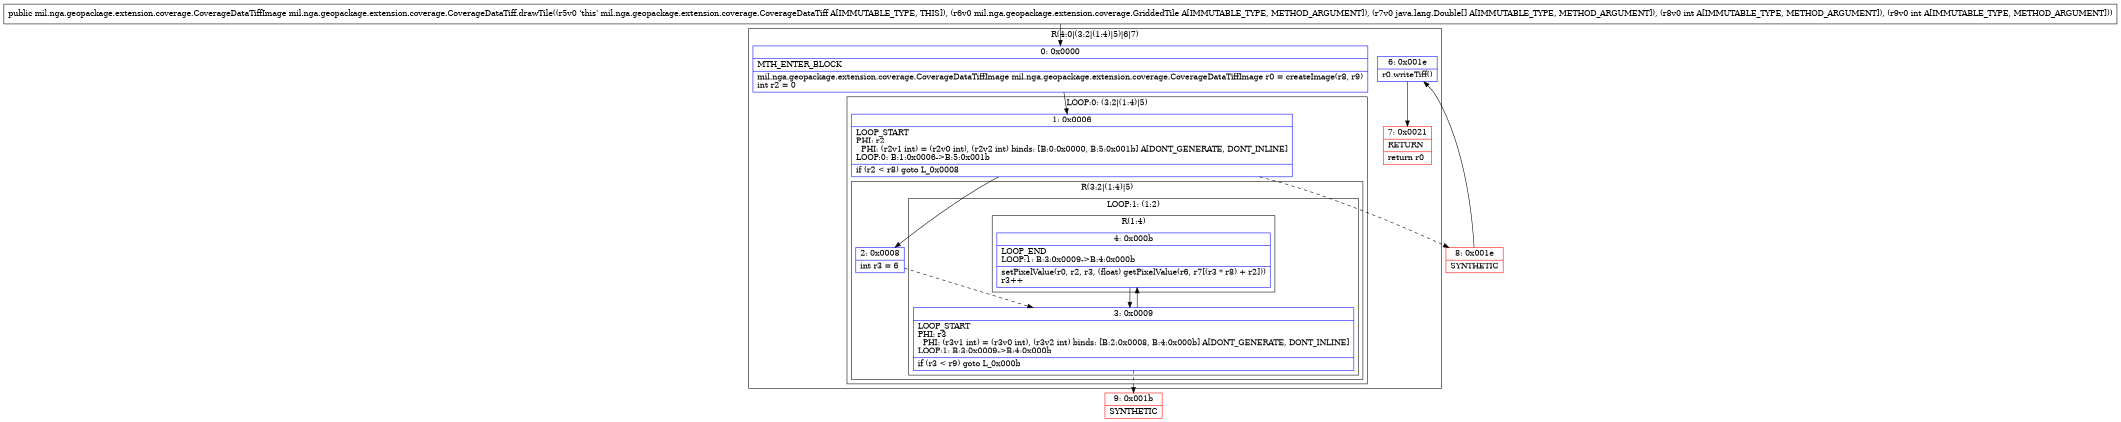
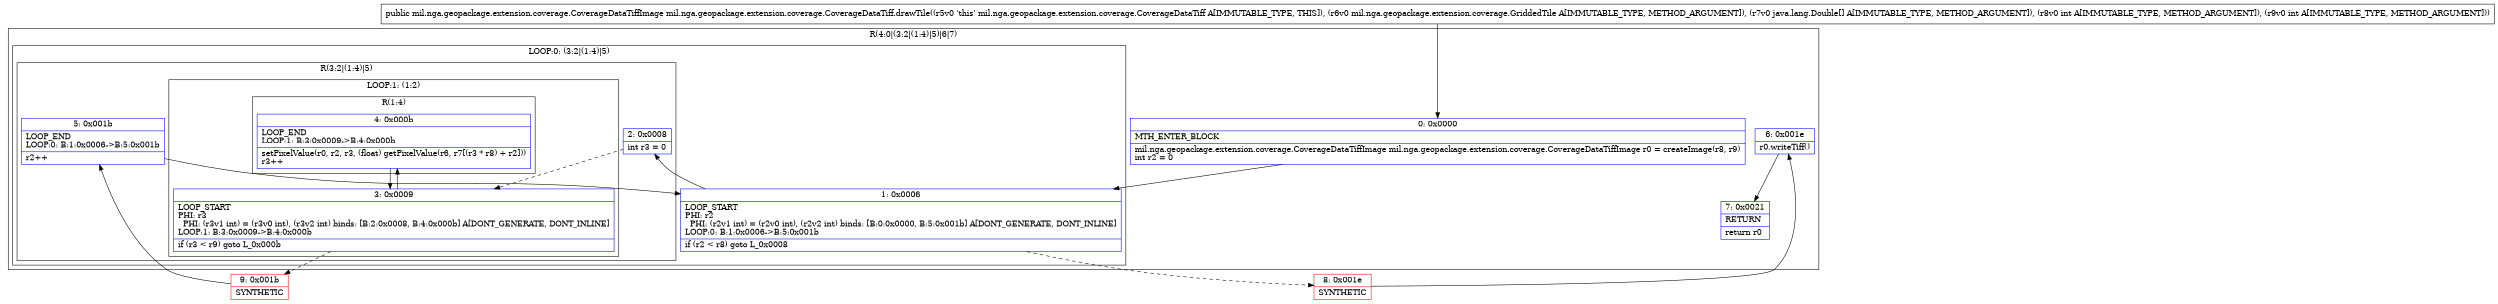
none -> (93, 141)
(1407, 145) -> (1745, 220)
(879, 266) -> (647, 147)
